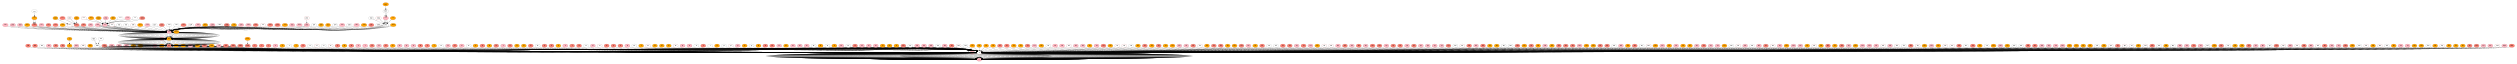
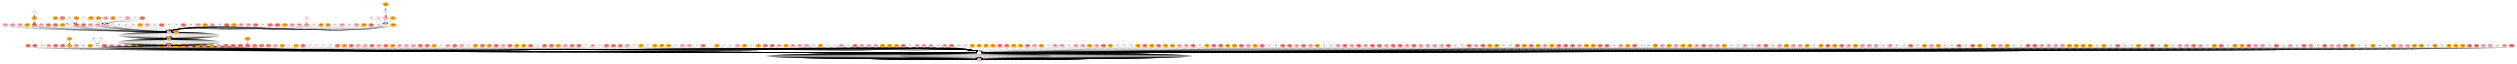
(834, 46) -> (834, 46)
